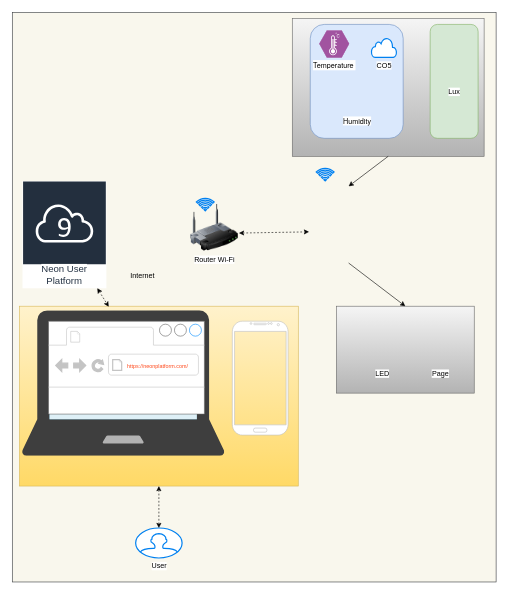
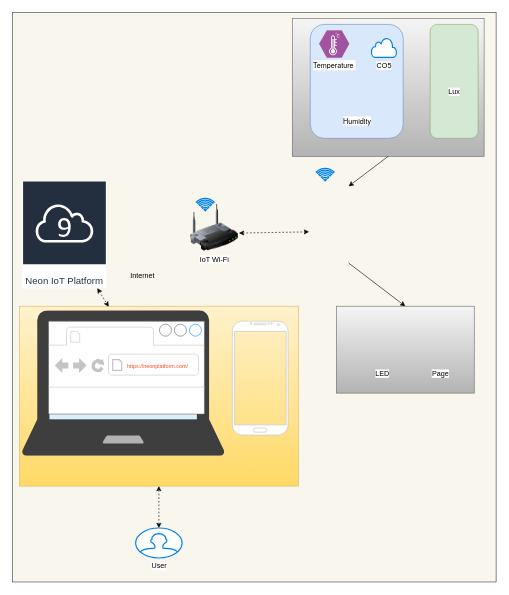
(215, 260) -> (215, 260)
(65, 282) -> (65, 282)
